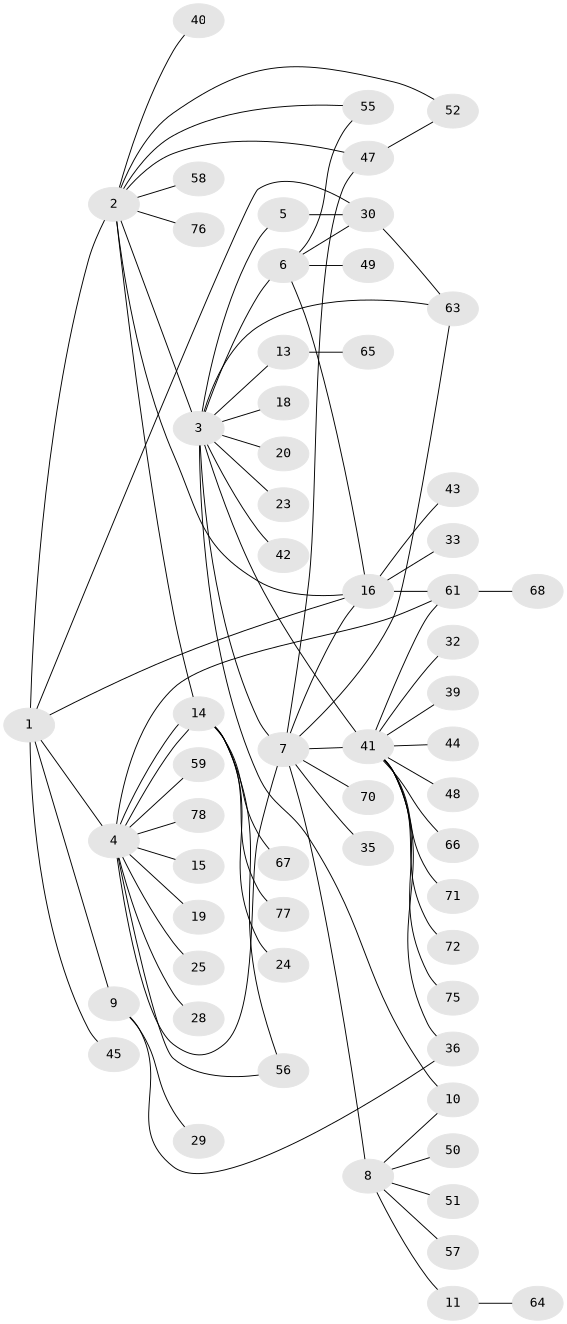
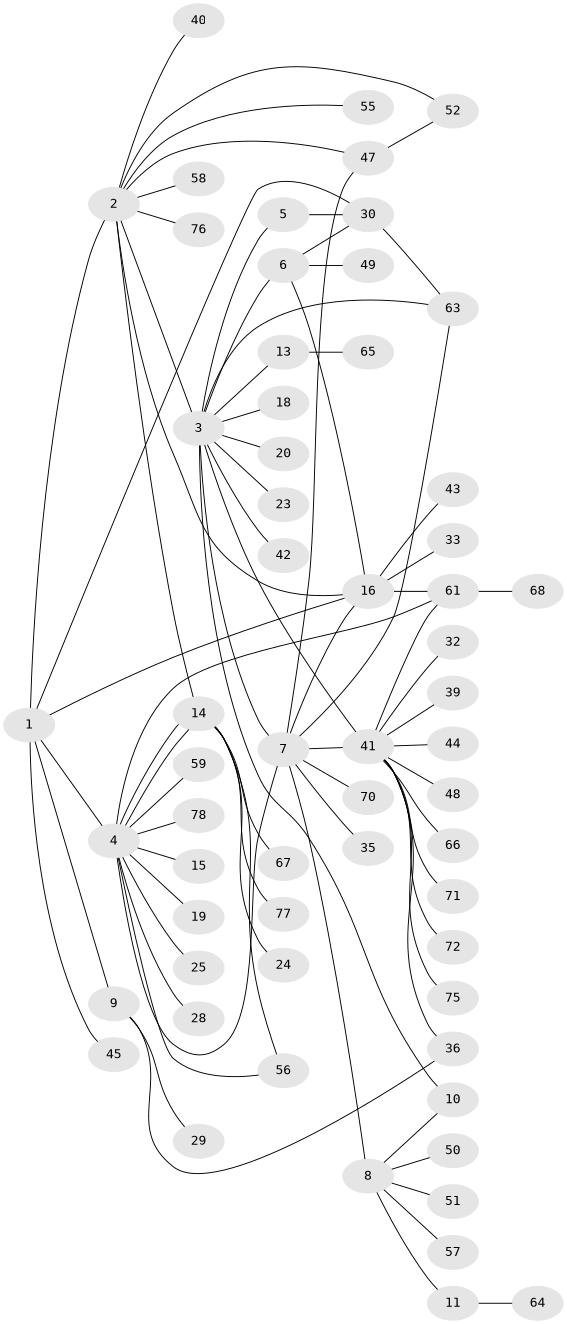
(326, 183) -> none
